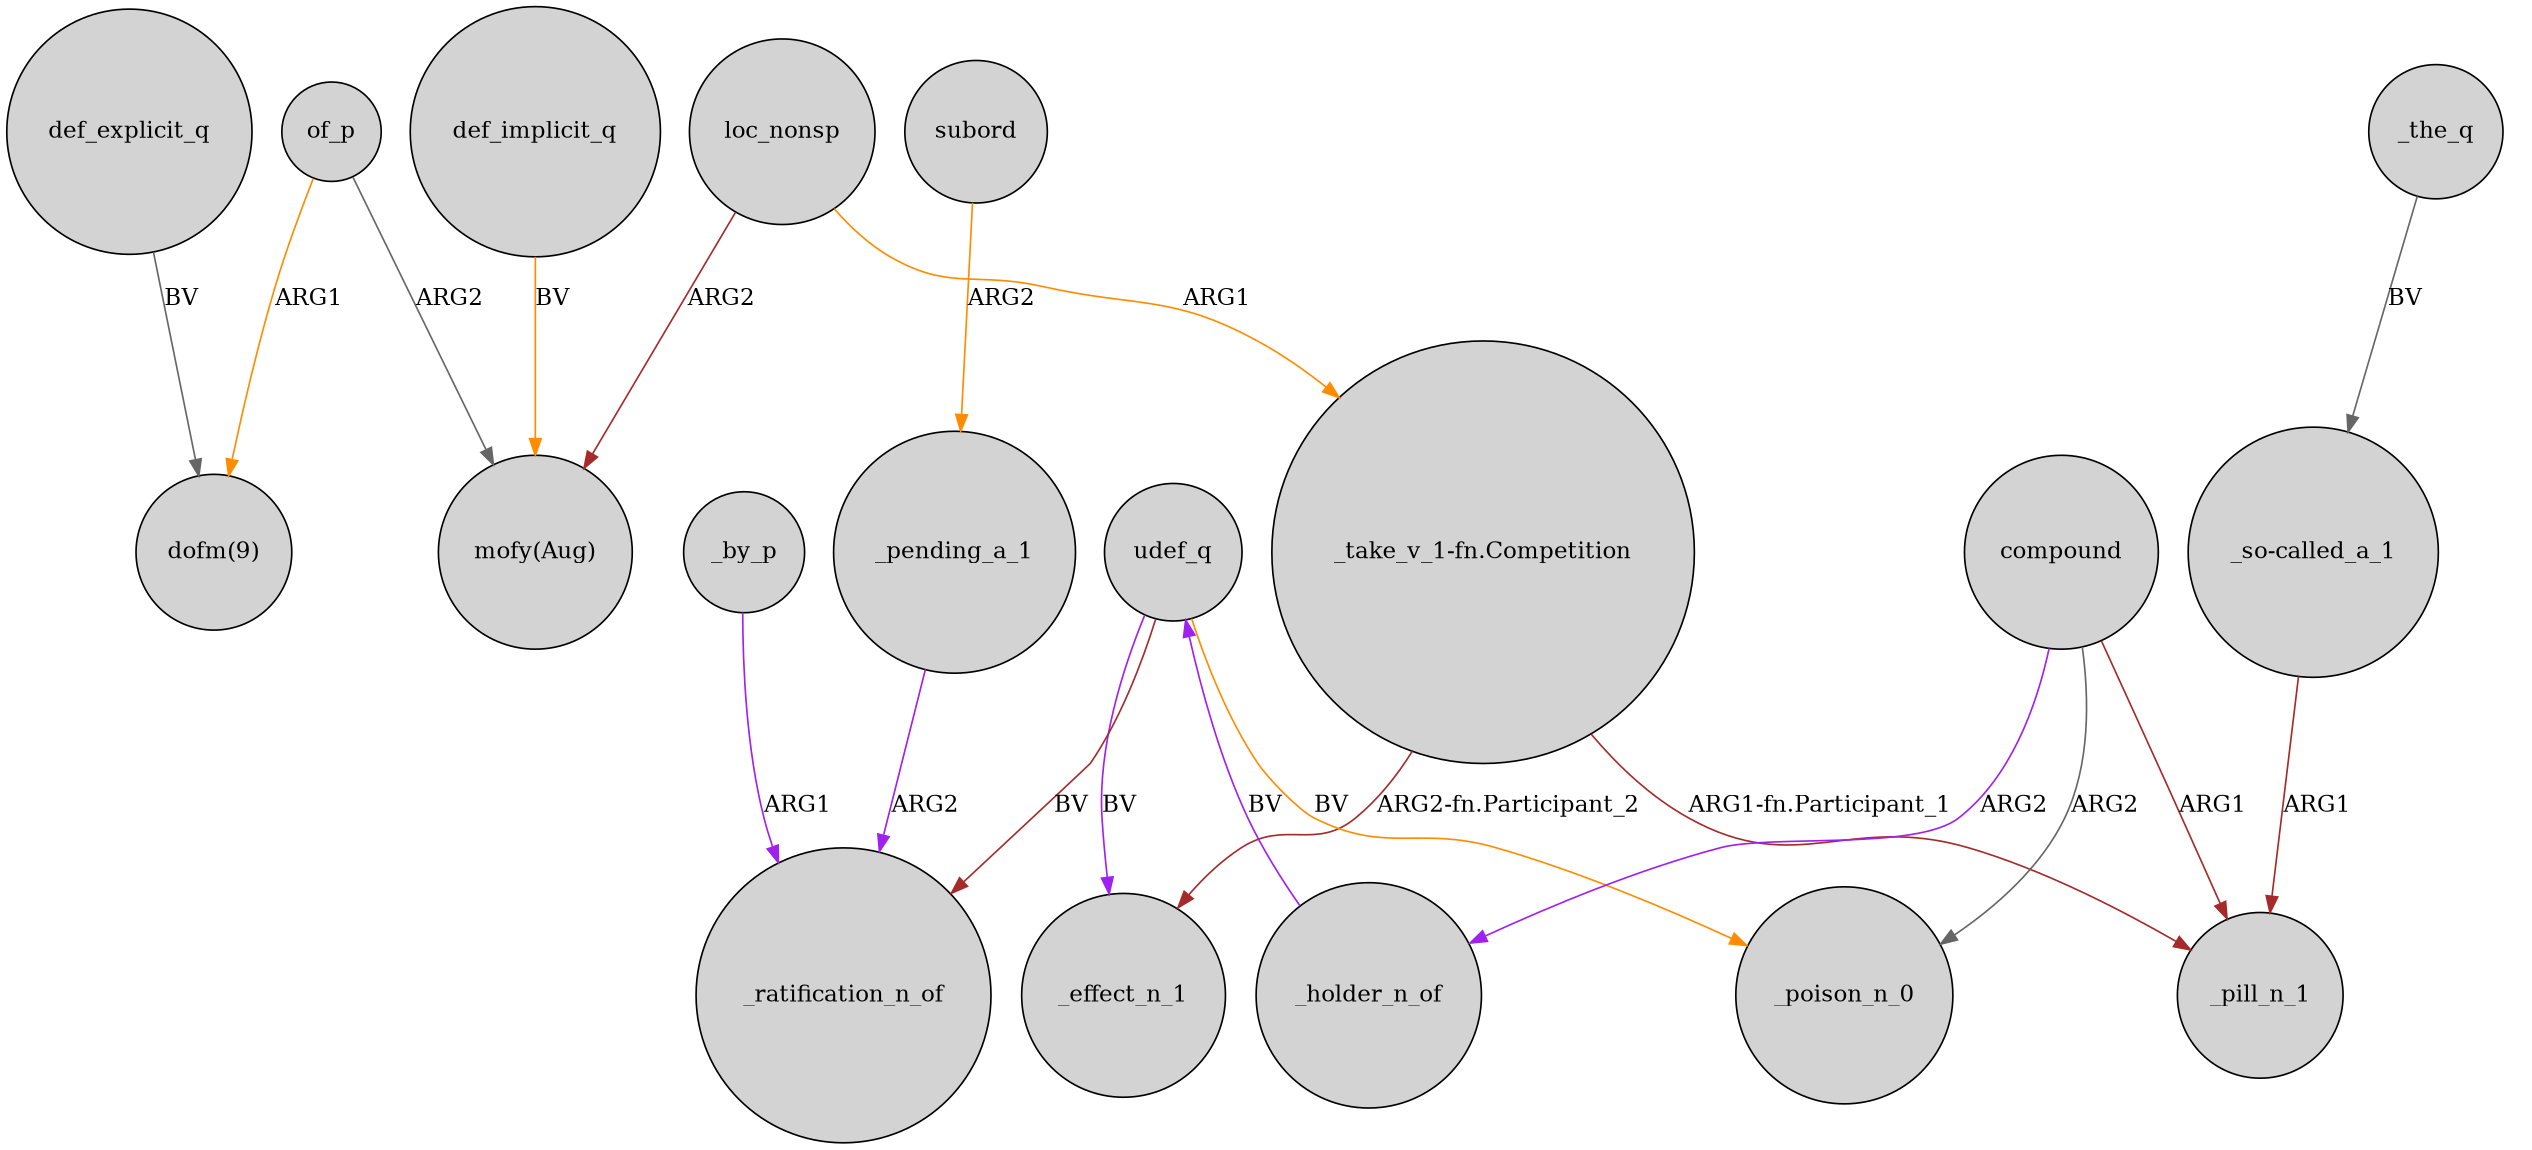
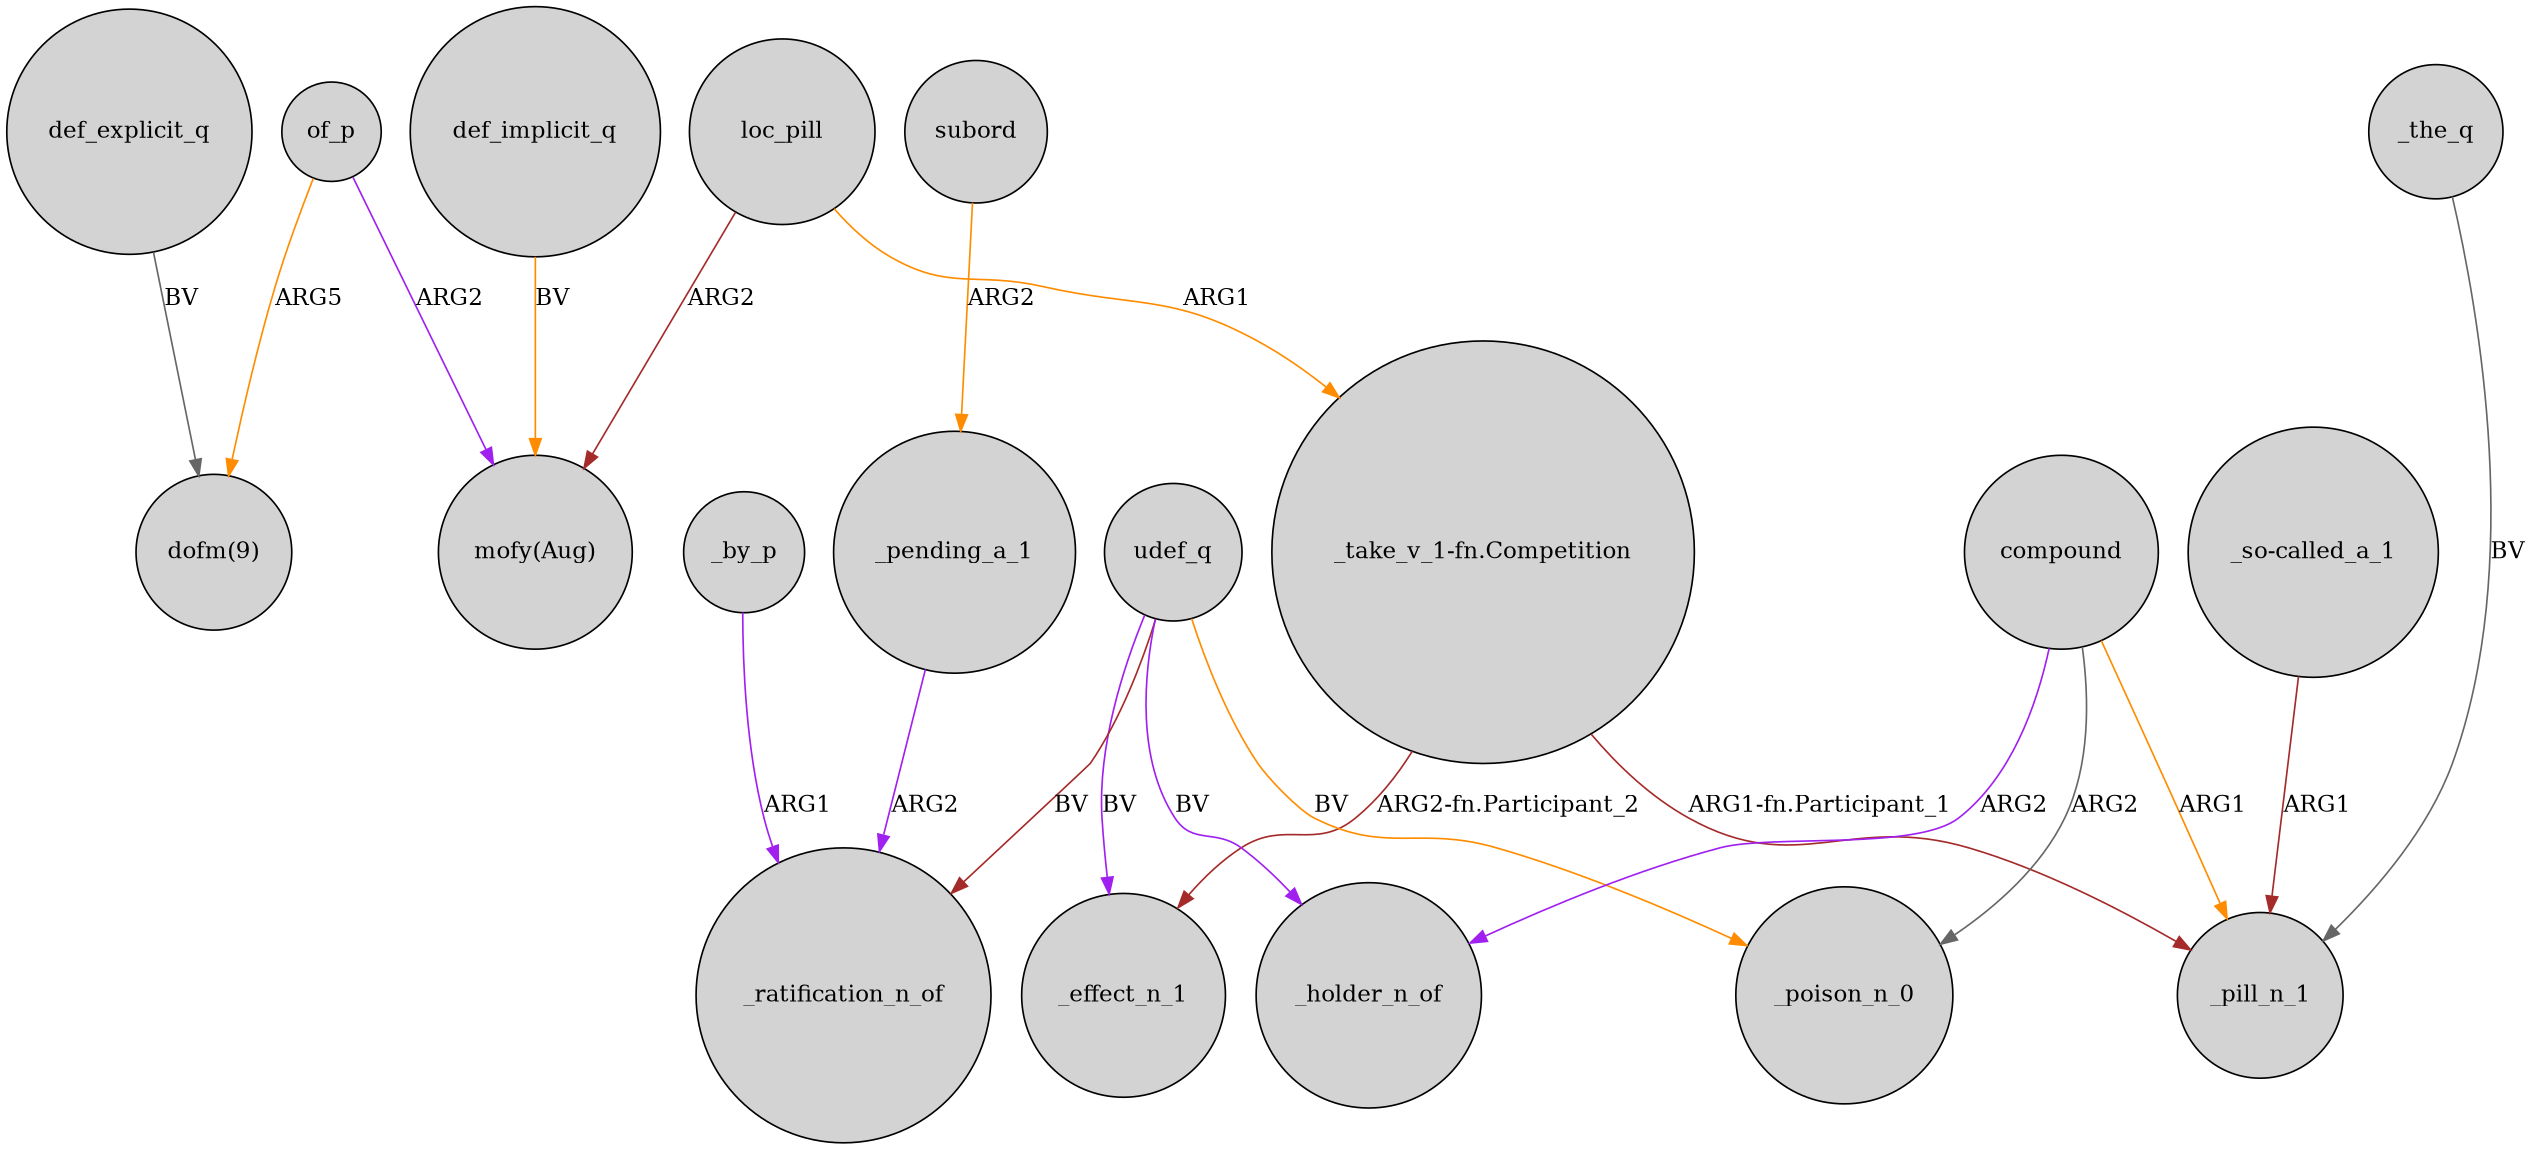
(782, 132) -> (782, 132)
(309, 299) -> (309, 299)
(2385, 306) -> (2488, 583)
(419, 313) -> (419, 313)
(2161, 772) -> (2161, 772)
(1231, 777) -> (1161, 790)
